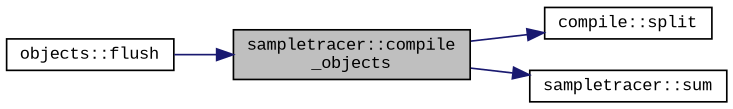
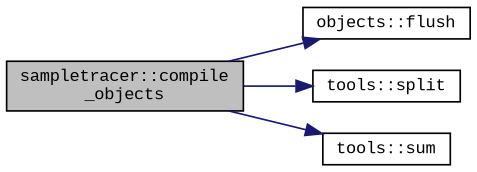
(628, 23) -> (387, 86)
(195, 55) -> (266, 52)
(628, 86) -> (387, 149)
